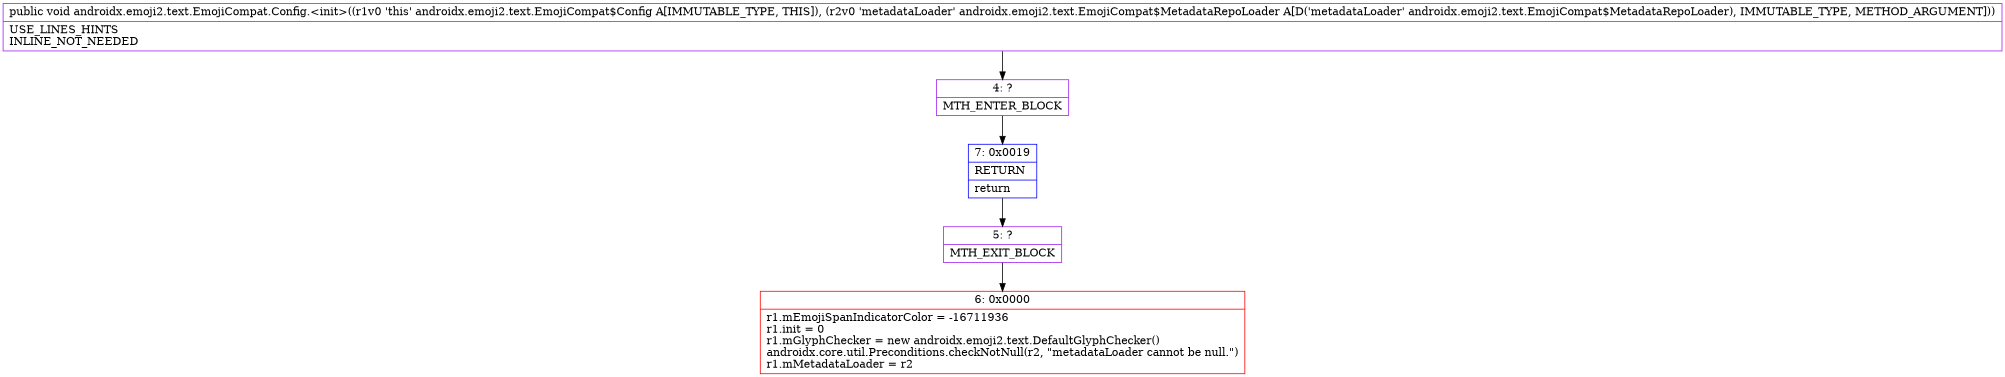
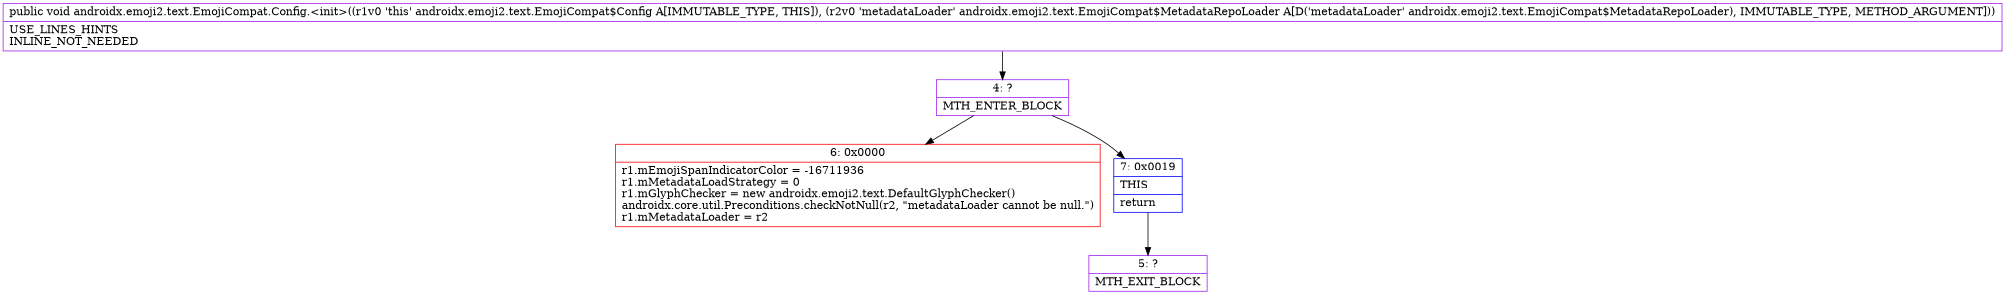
(1000, 171) -> (1134, 185)
(1003, 273) -> (953, 128)
(796, 329) -> (711, 182)
